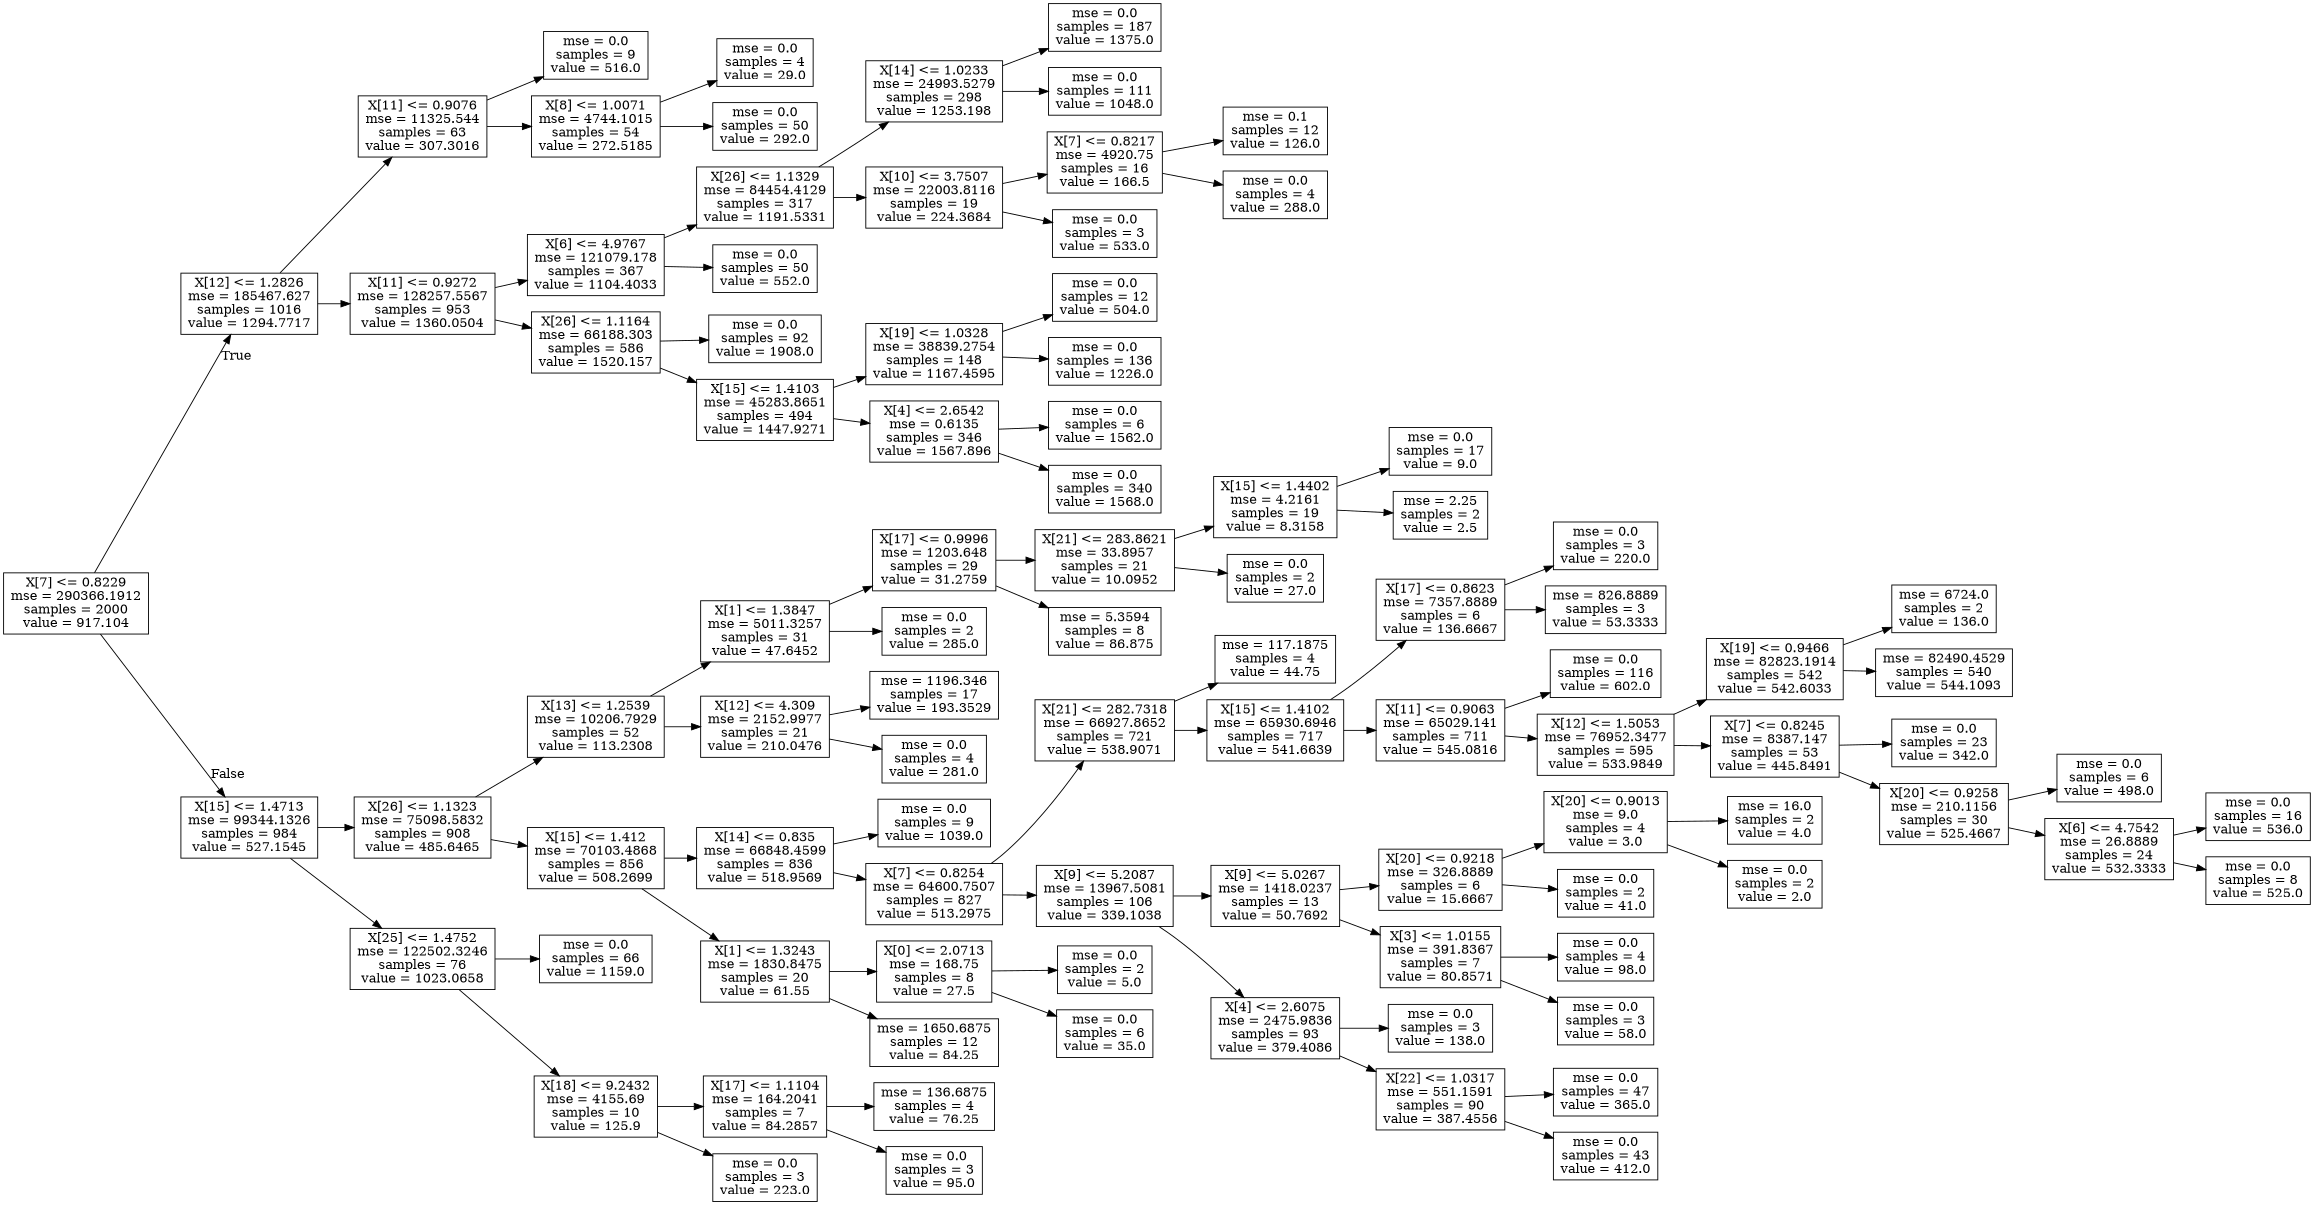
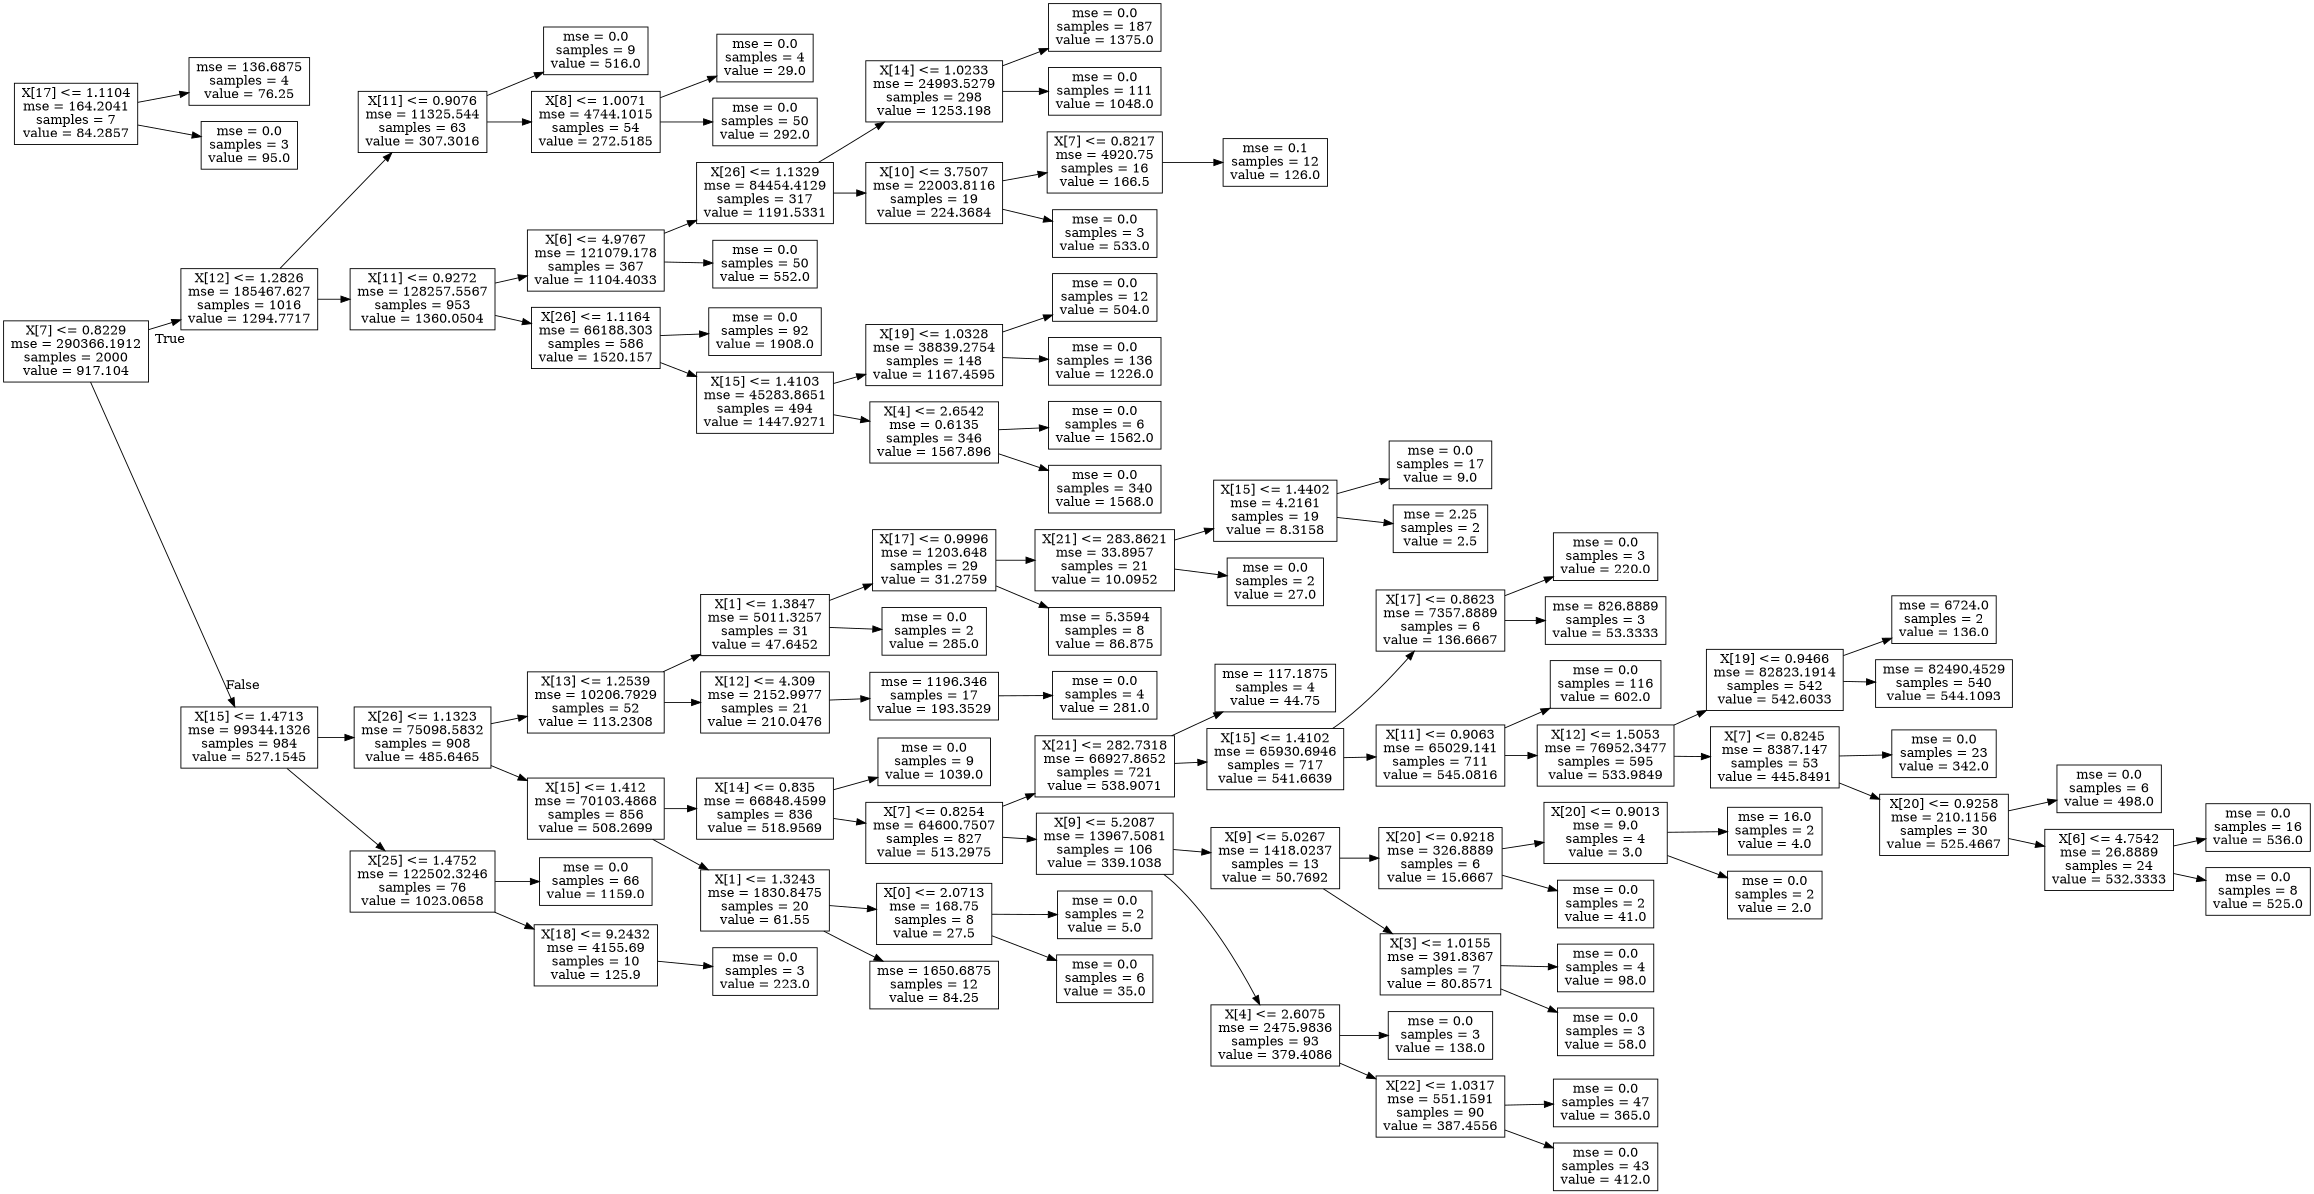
(1275, 195) -> none
(851, 743) -> (1021, 696)
(676, 1107) -> none
